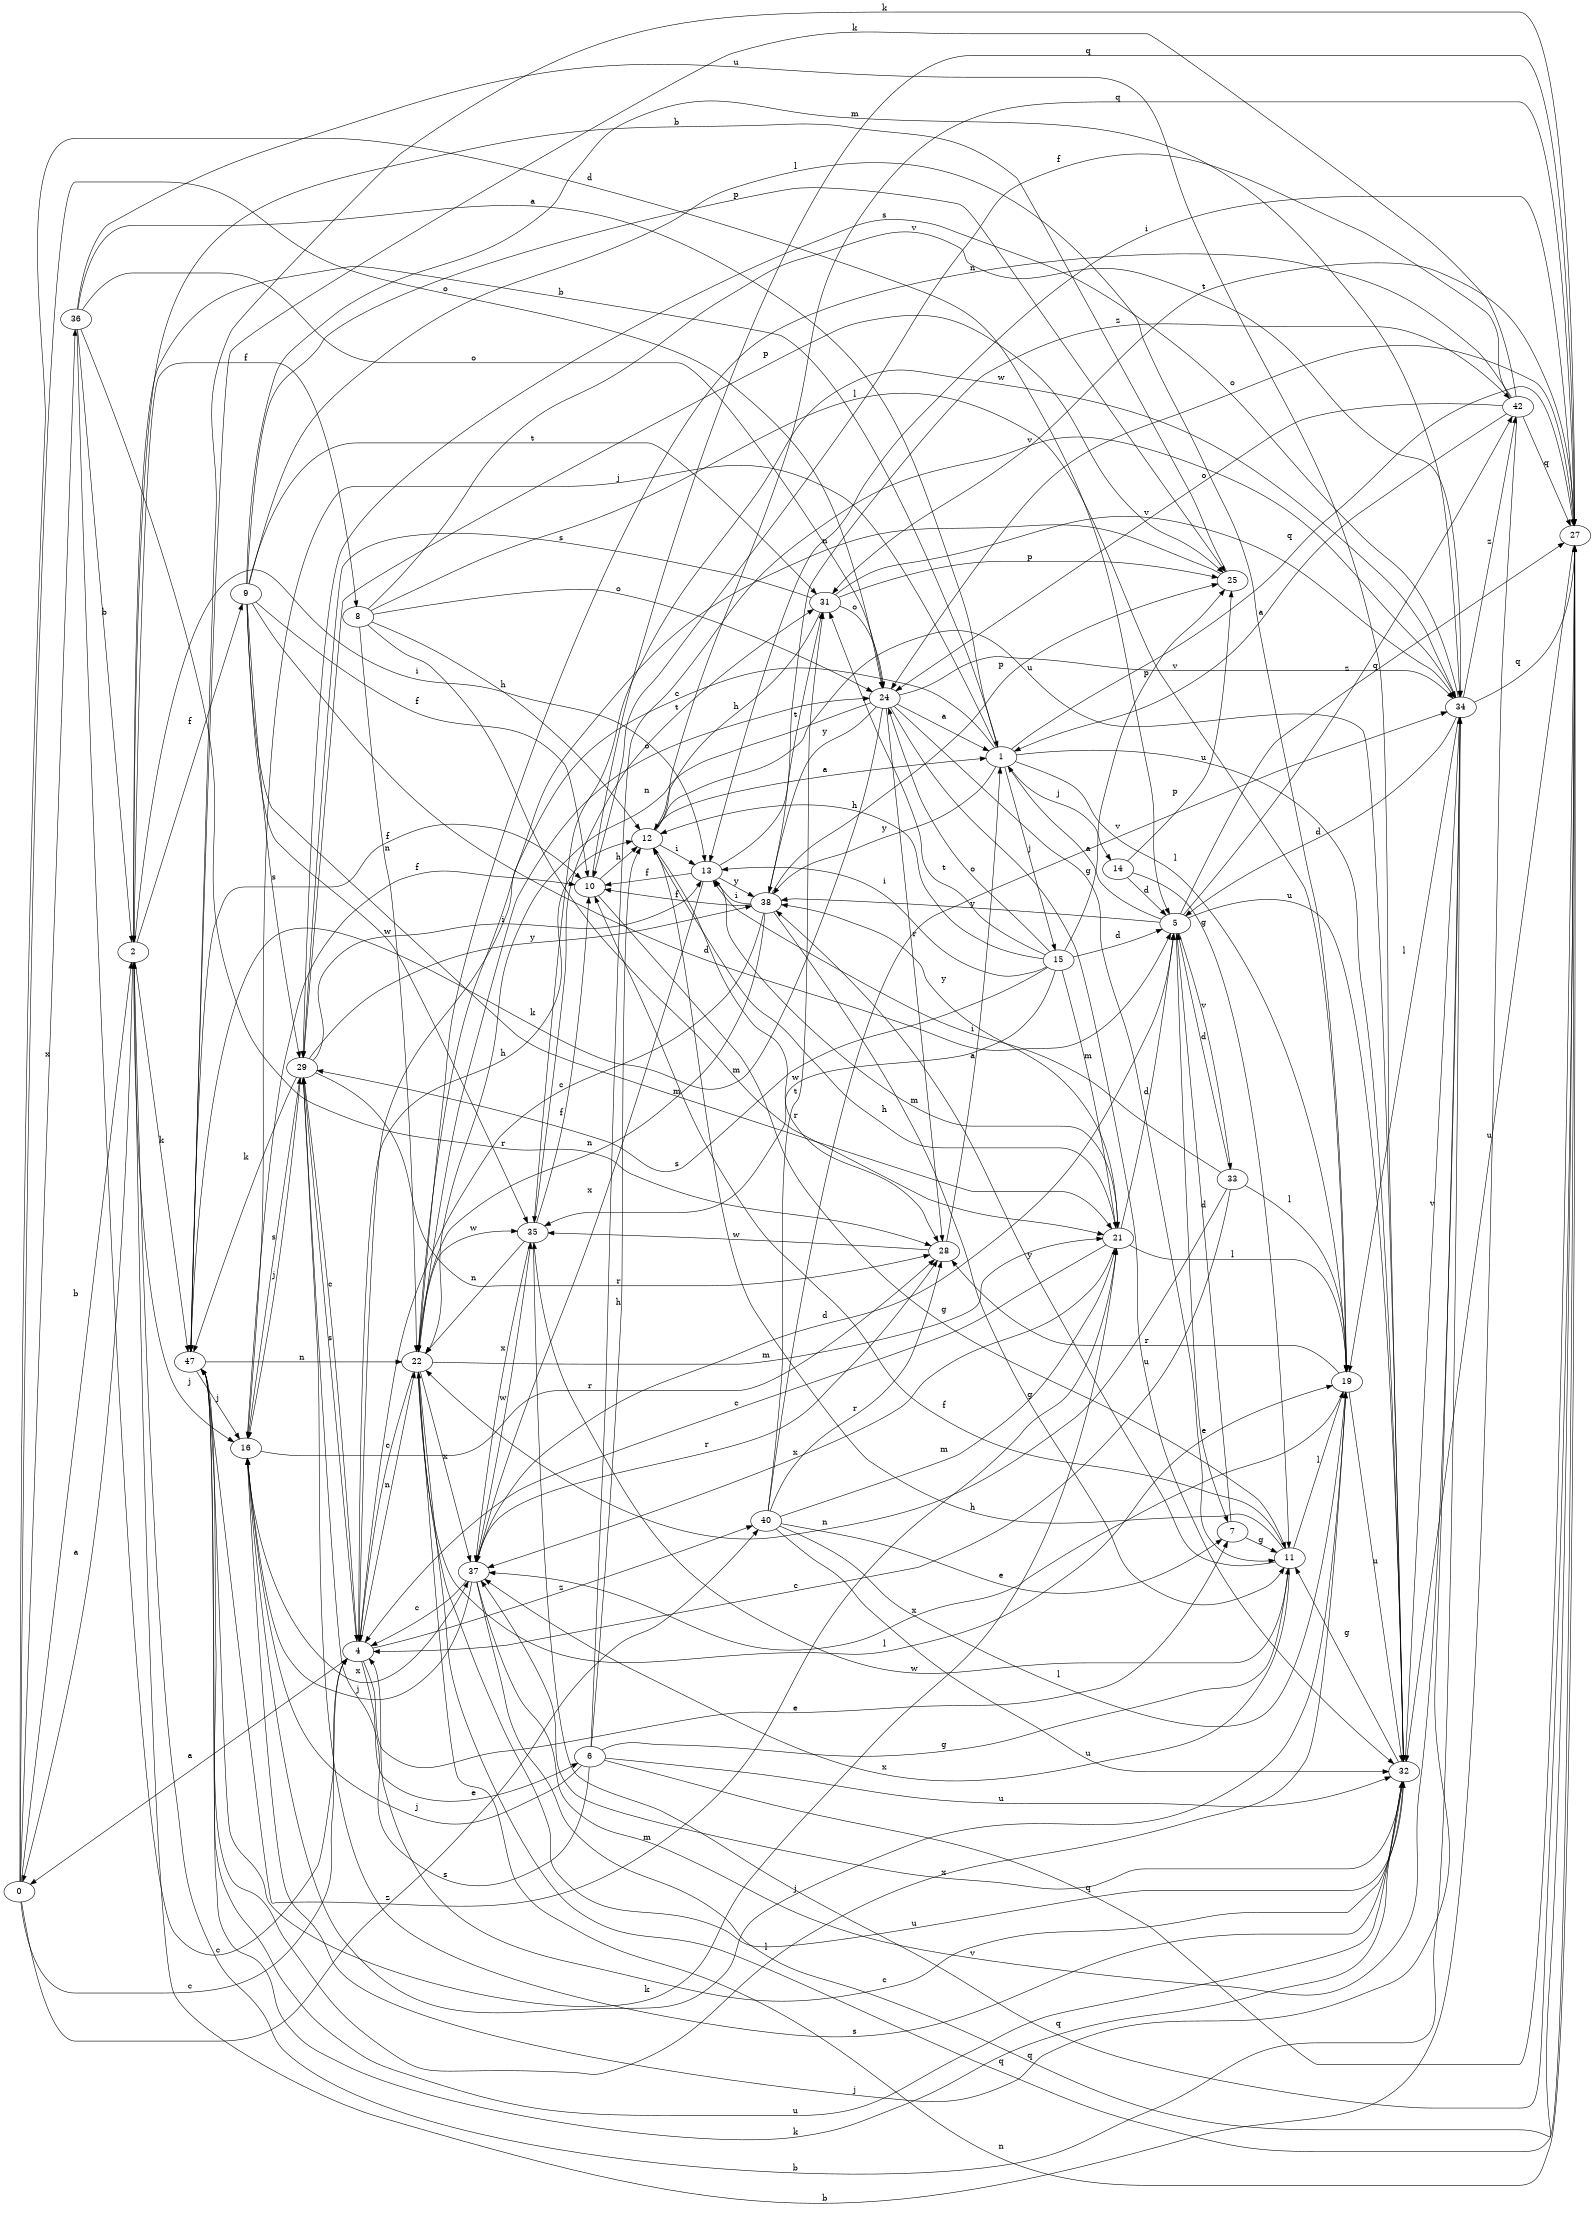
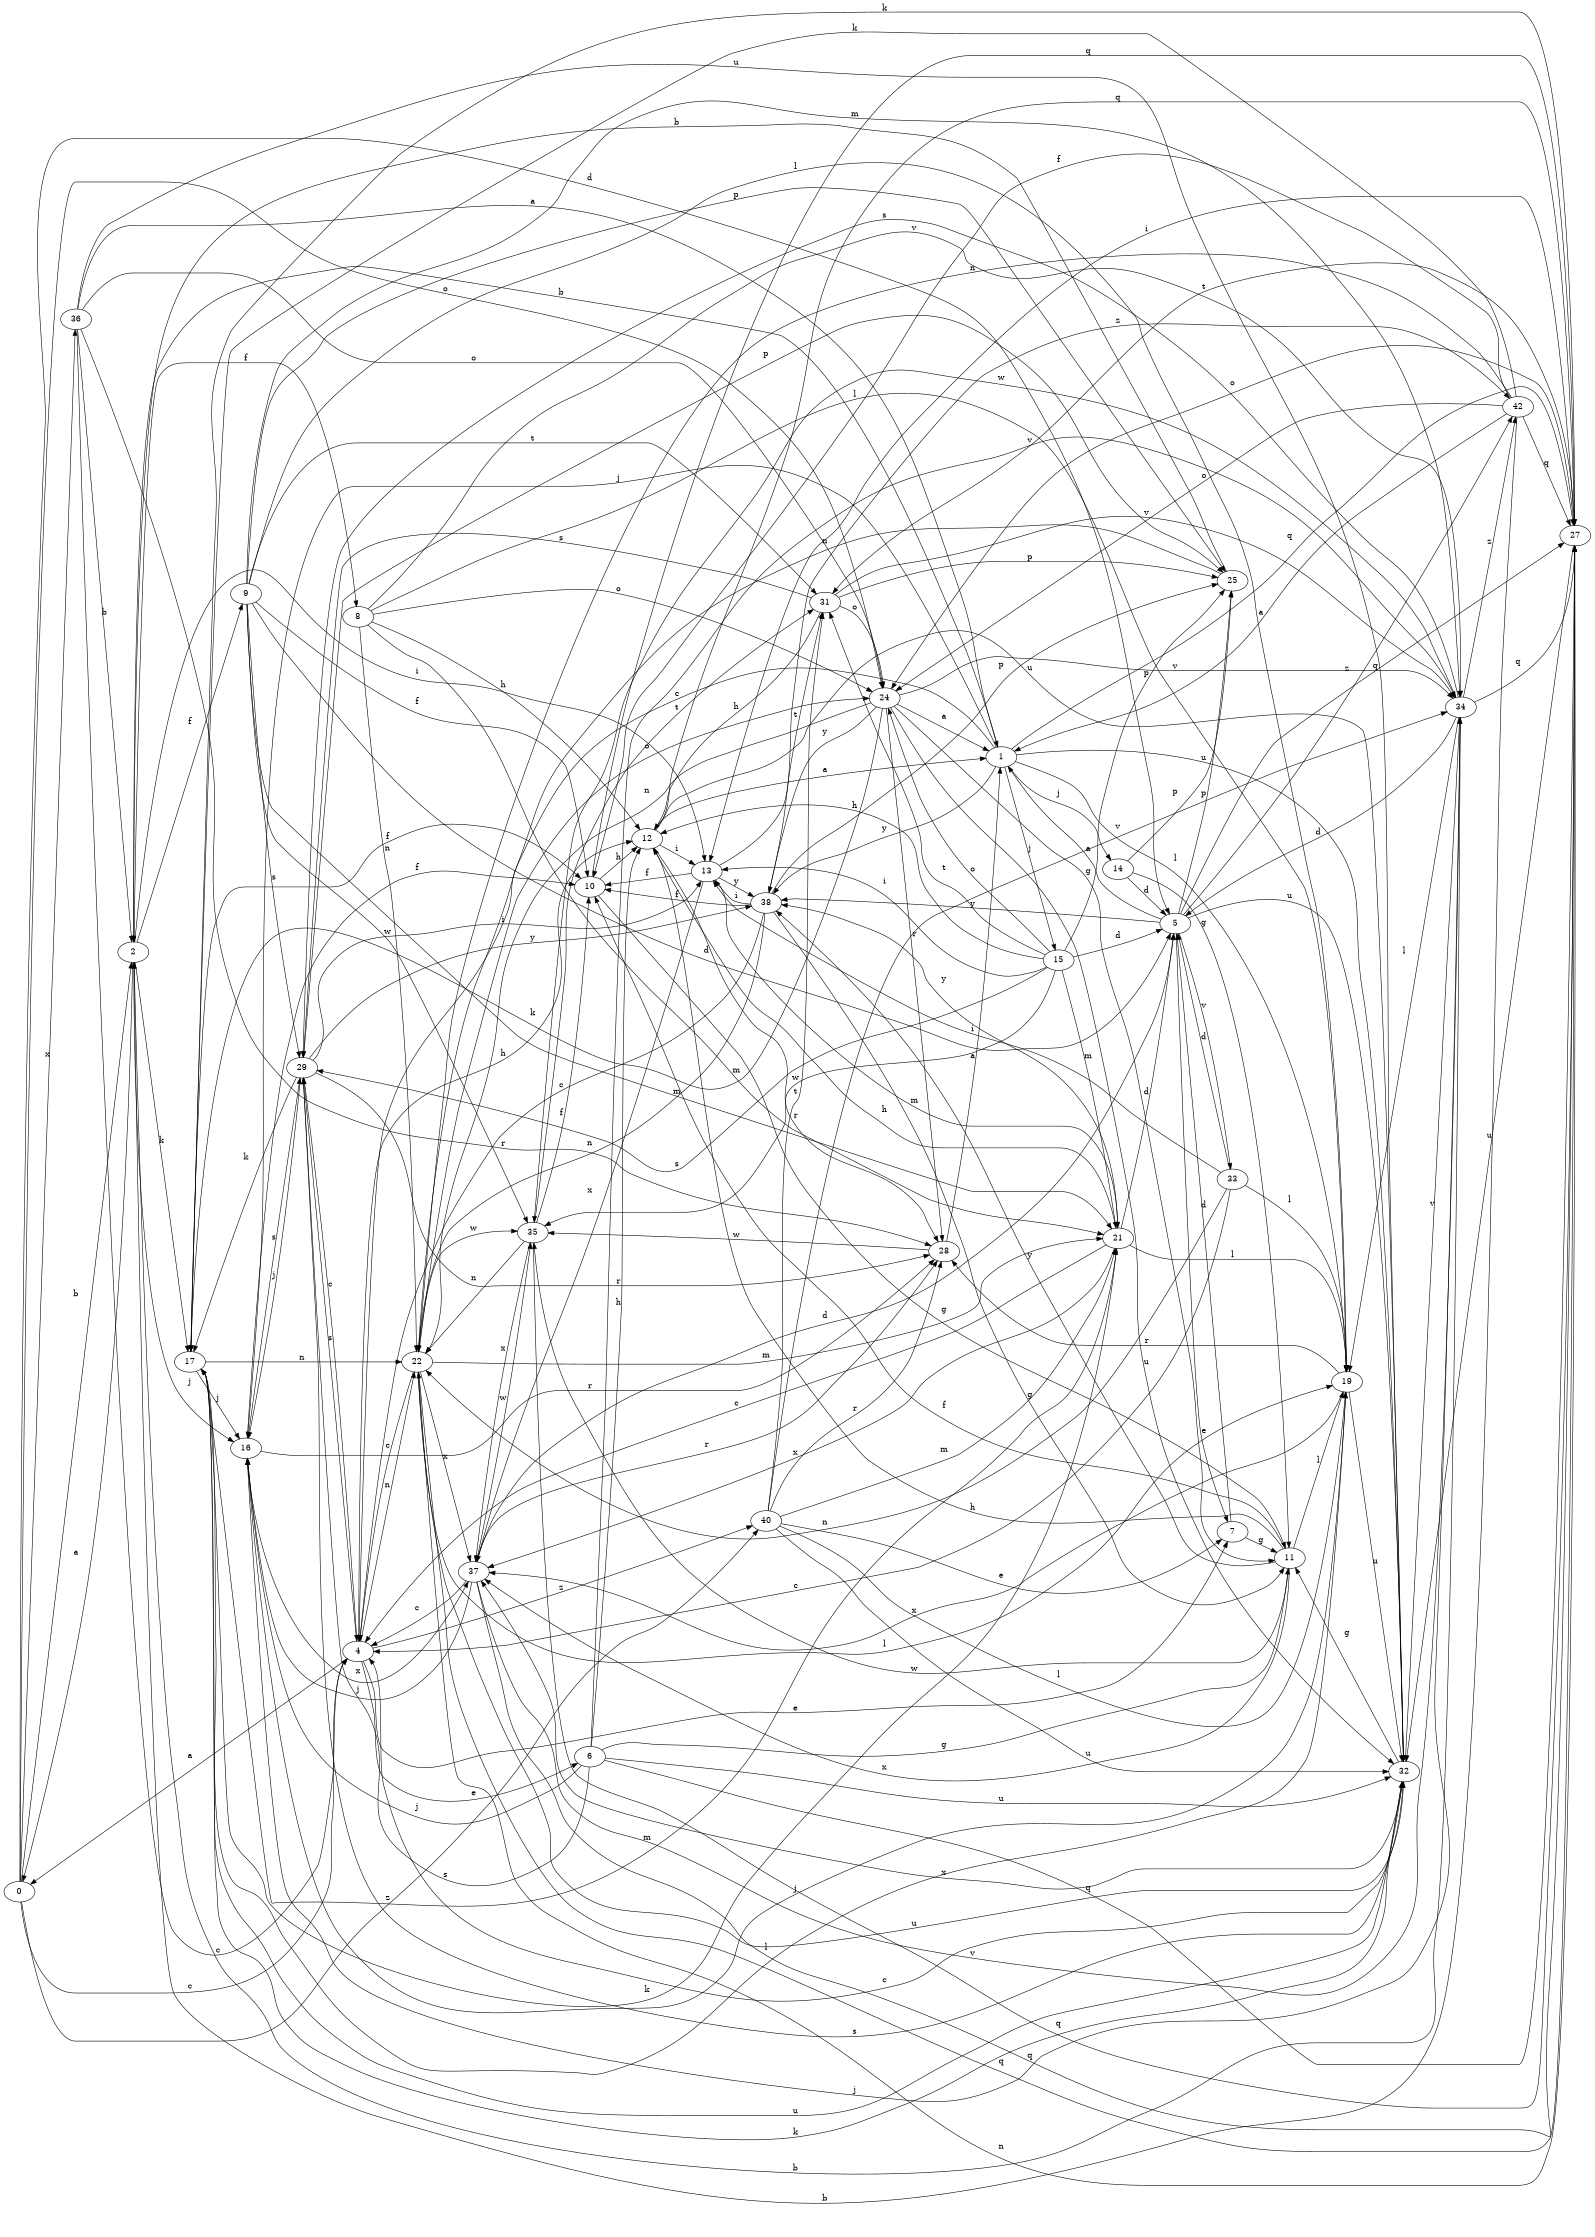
none -> (1211, 773)
(190, 1362) -> (190, 1362)
